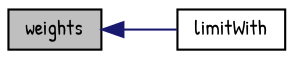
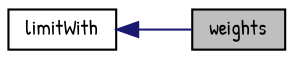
(150, 30) -> (165, 30)
